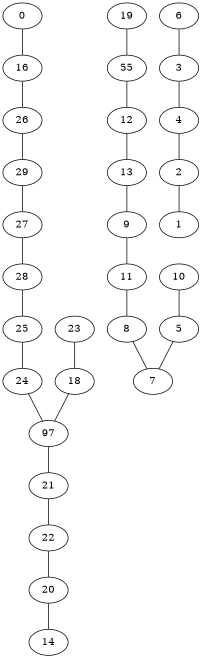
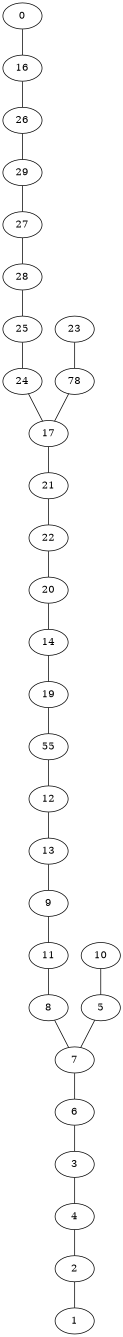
(75, 381) -> (75, 381)
(49, 434) -> (49, 434)
none -> (49, 669)
none -> (75, 1086)
